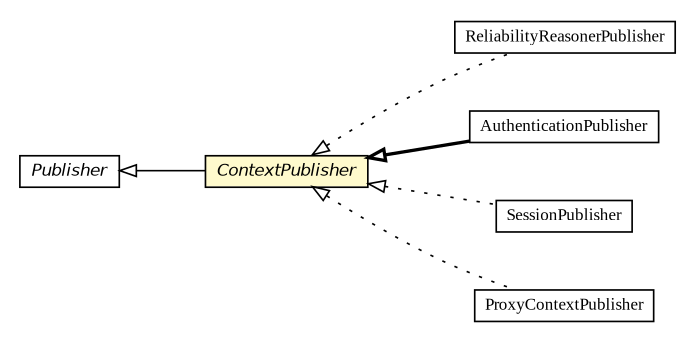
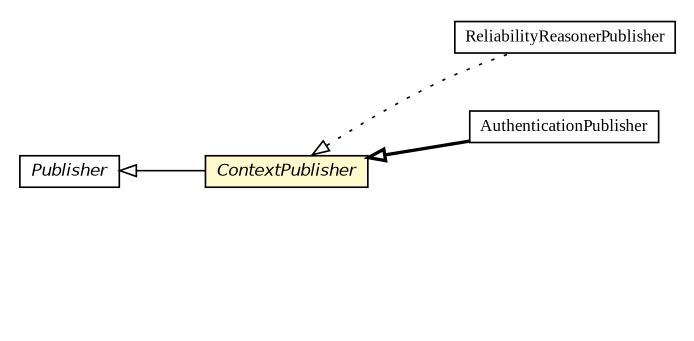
(564, 215) -> none
(564, 305) -> none
